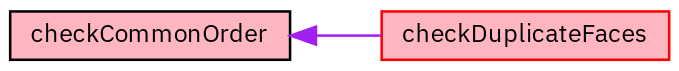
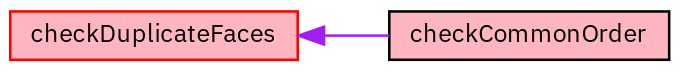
(349, 36) -> (357, 36)
